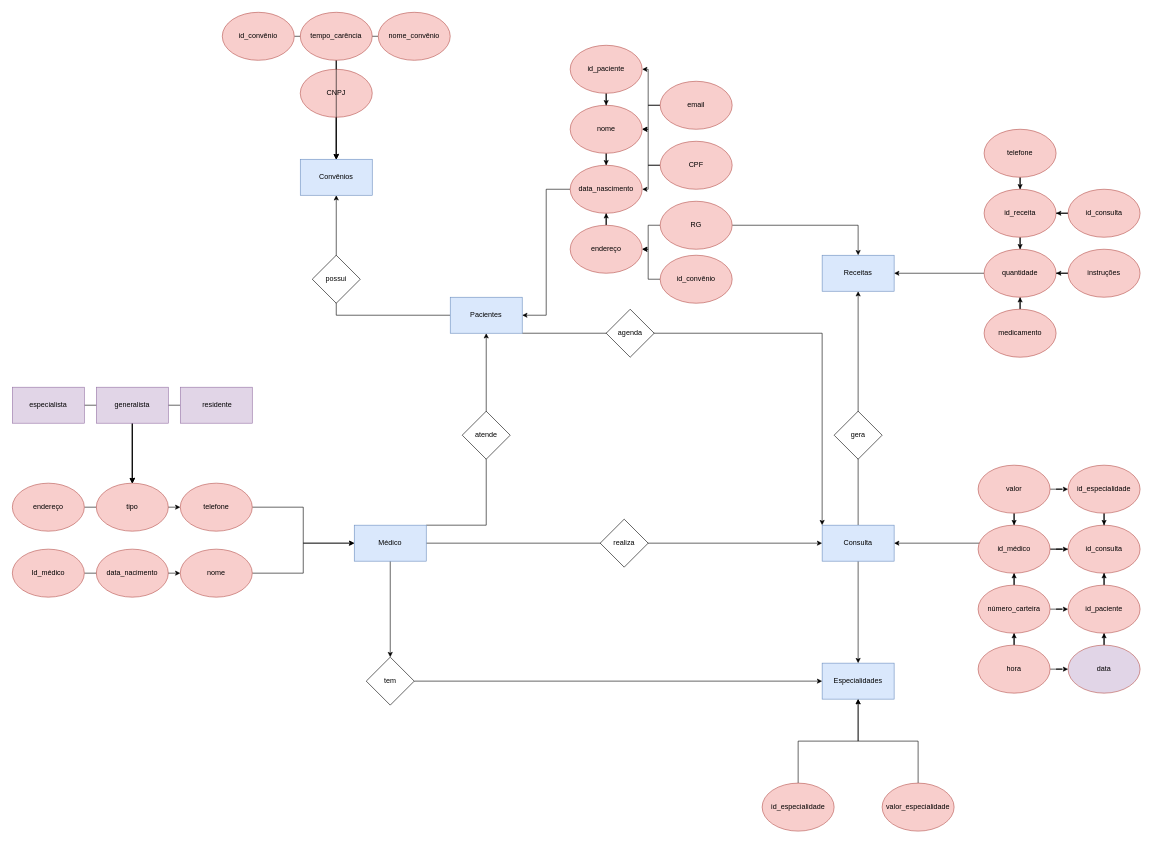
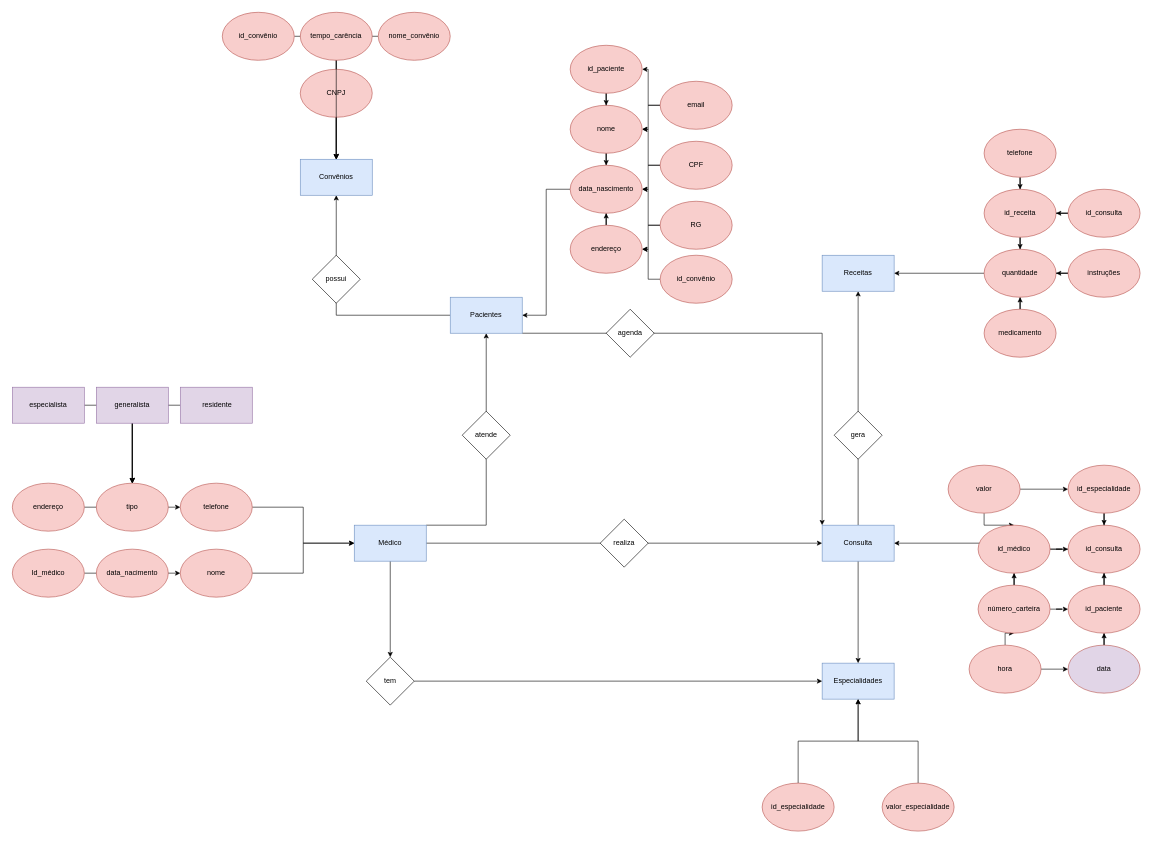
(857, 225) -> (648, 207)
(1014, 489) -> (984, 489)
(1014, 669) -> (1005, 669)
